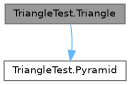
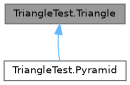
(72, 37) -> (58, 48)
